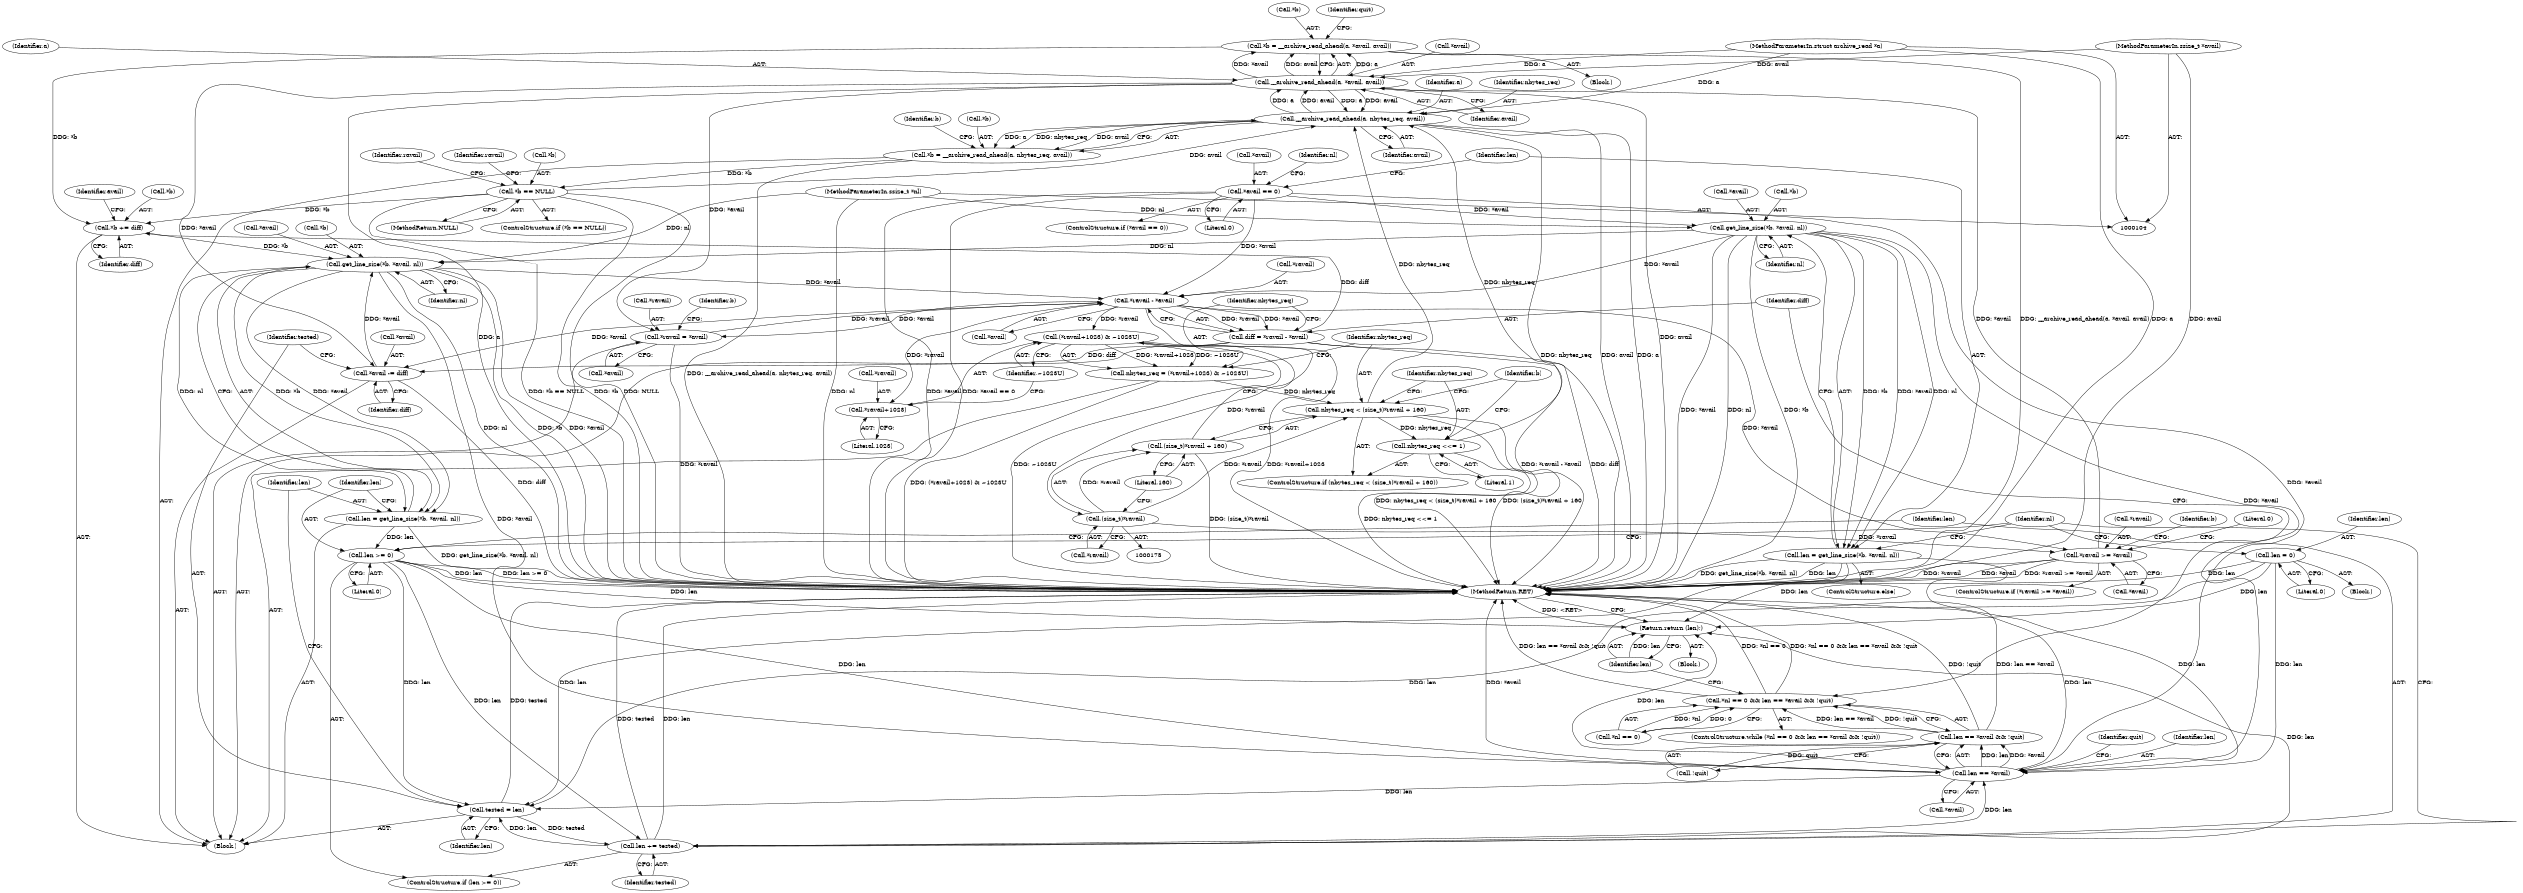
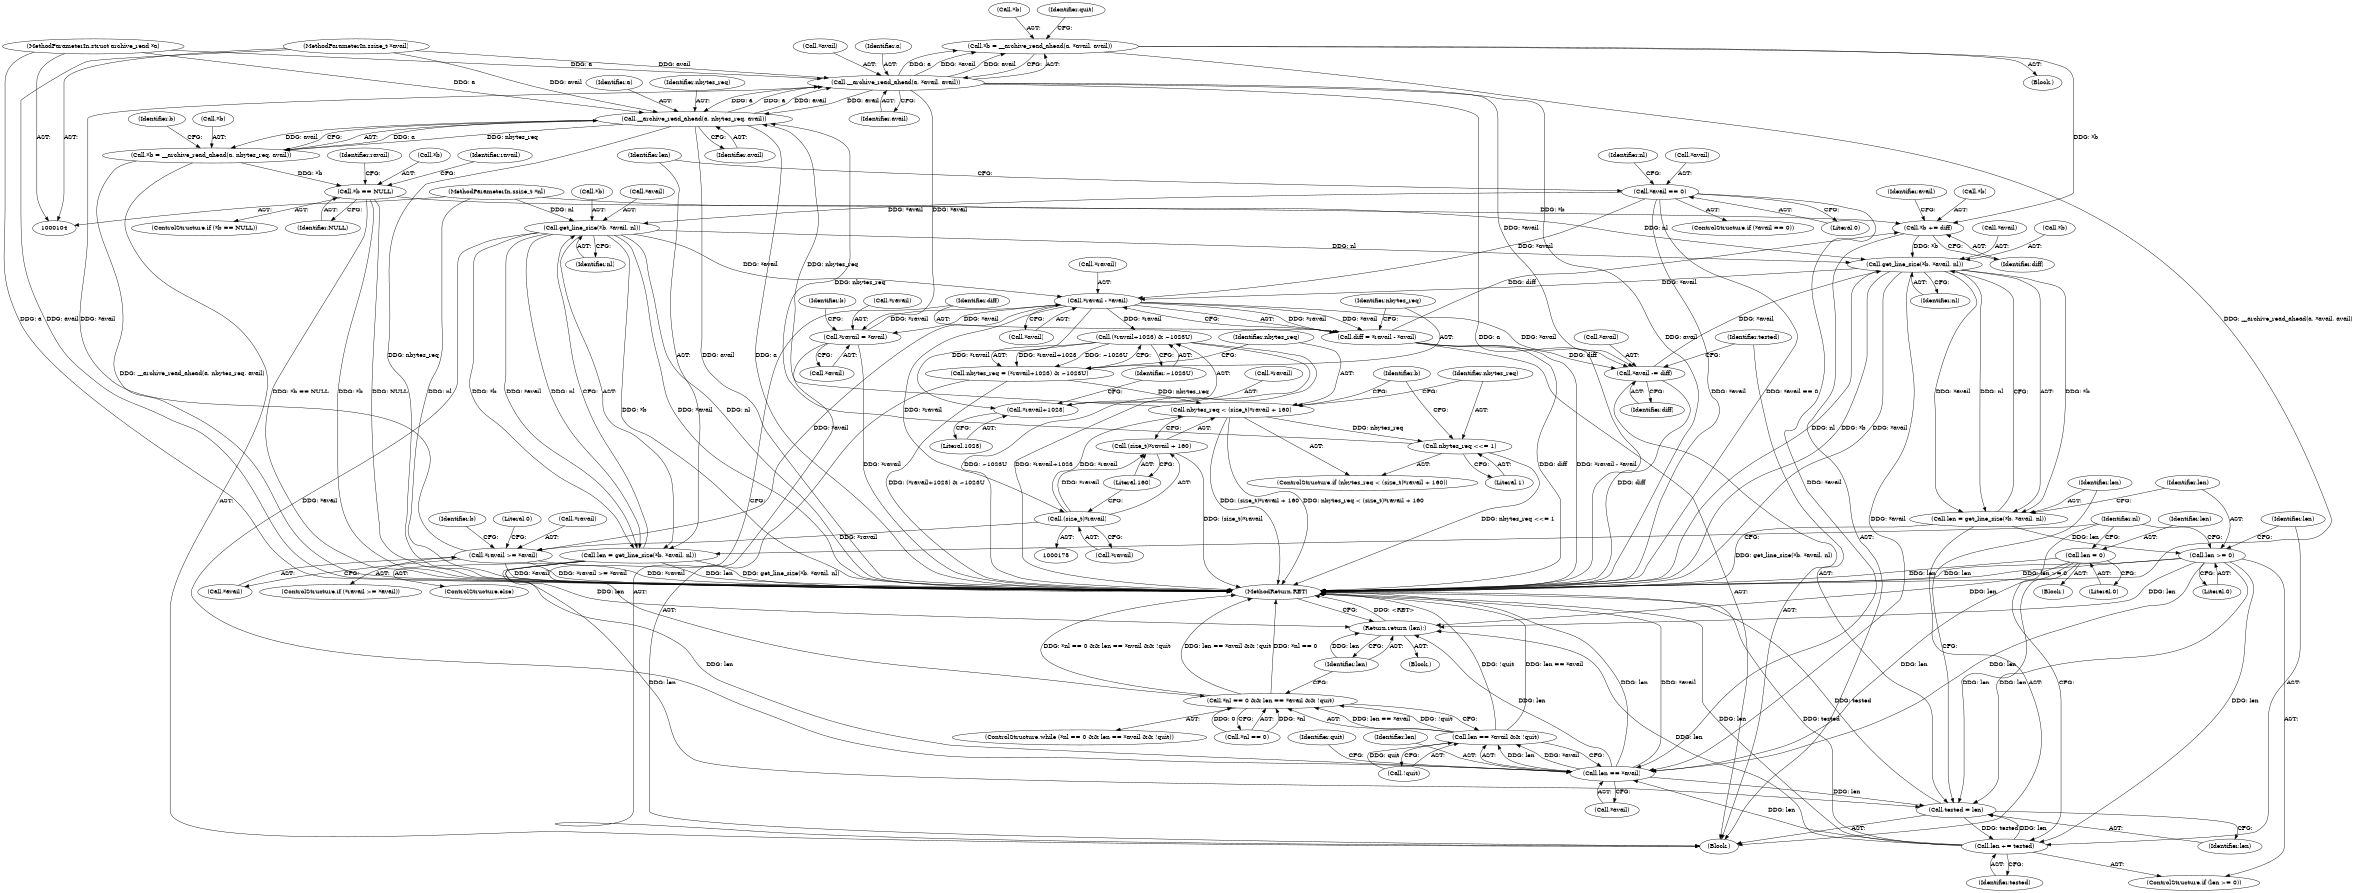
(941, 174) -> (523, 84)
(425, 228) -> (323, 228)
(1287, 362) -> (1118, 363)
